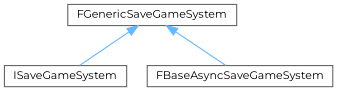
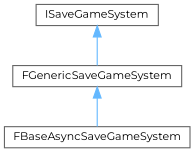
(104, 49) -> (97, 51)
